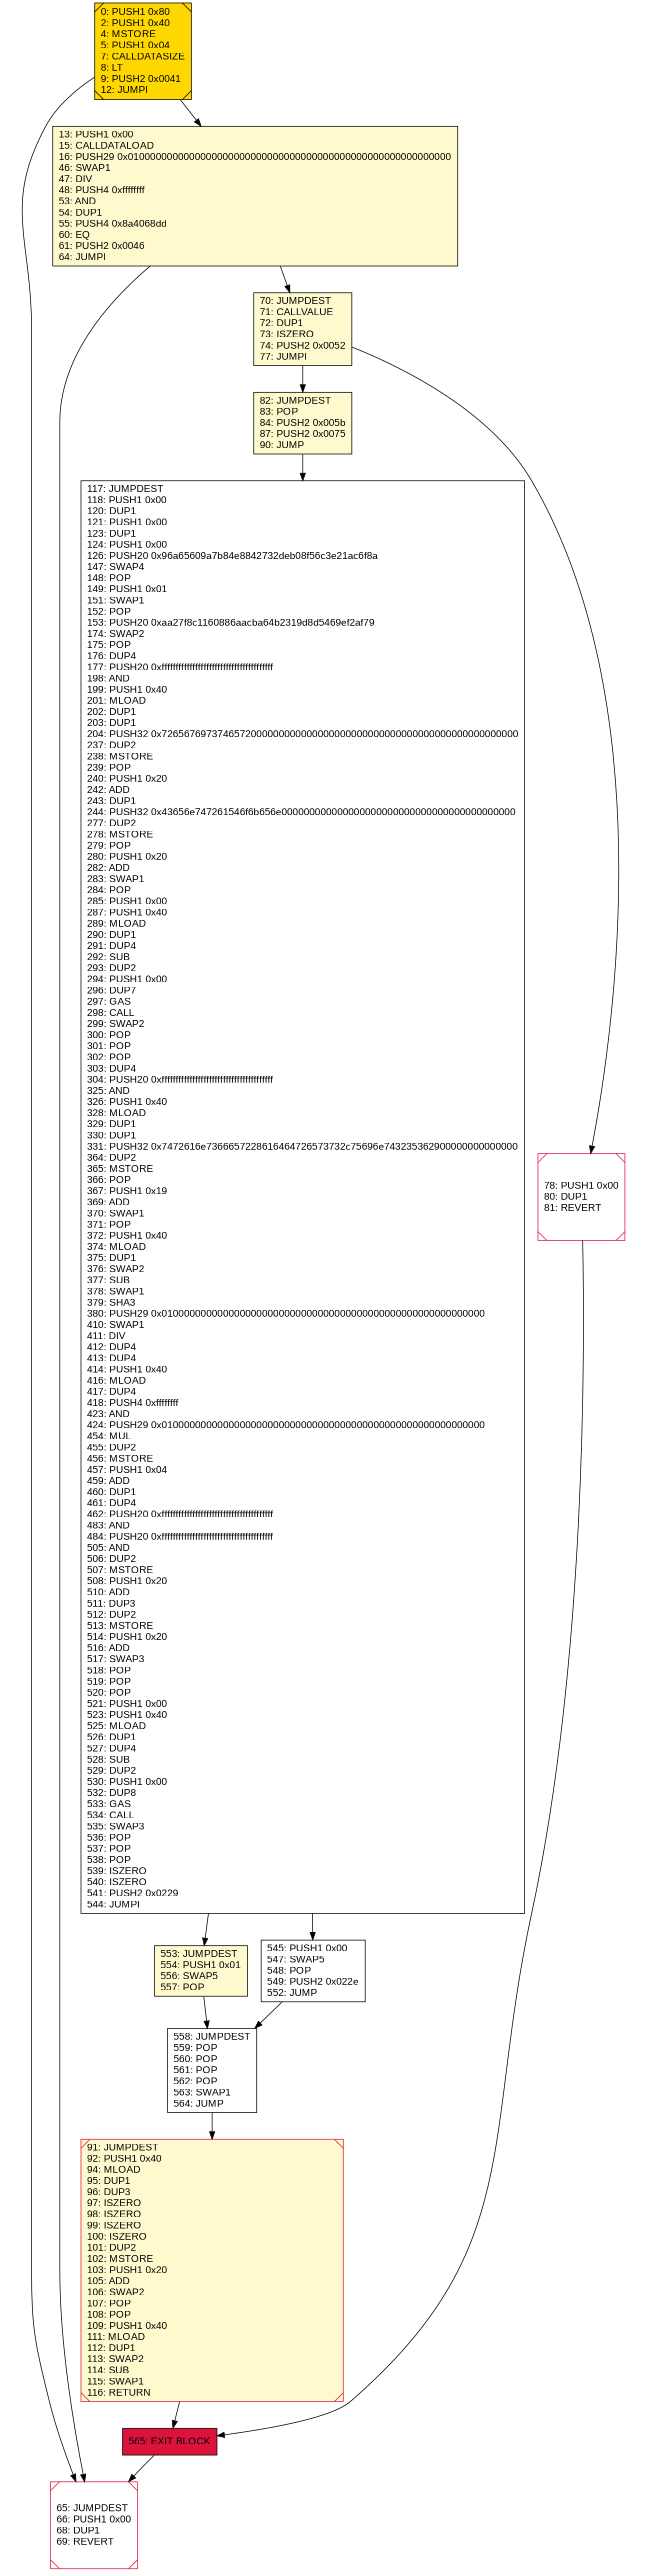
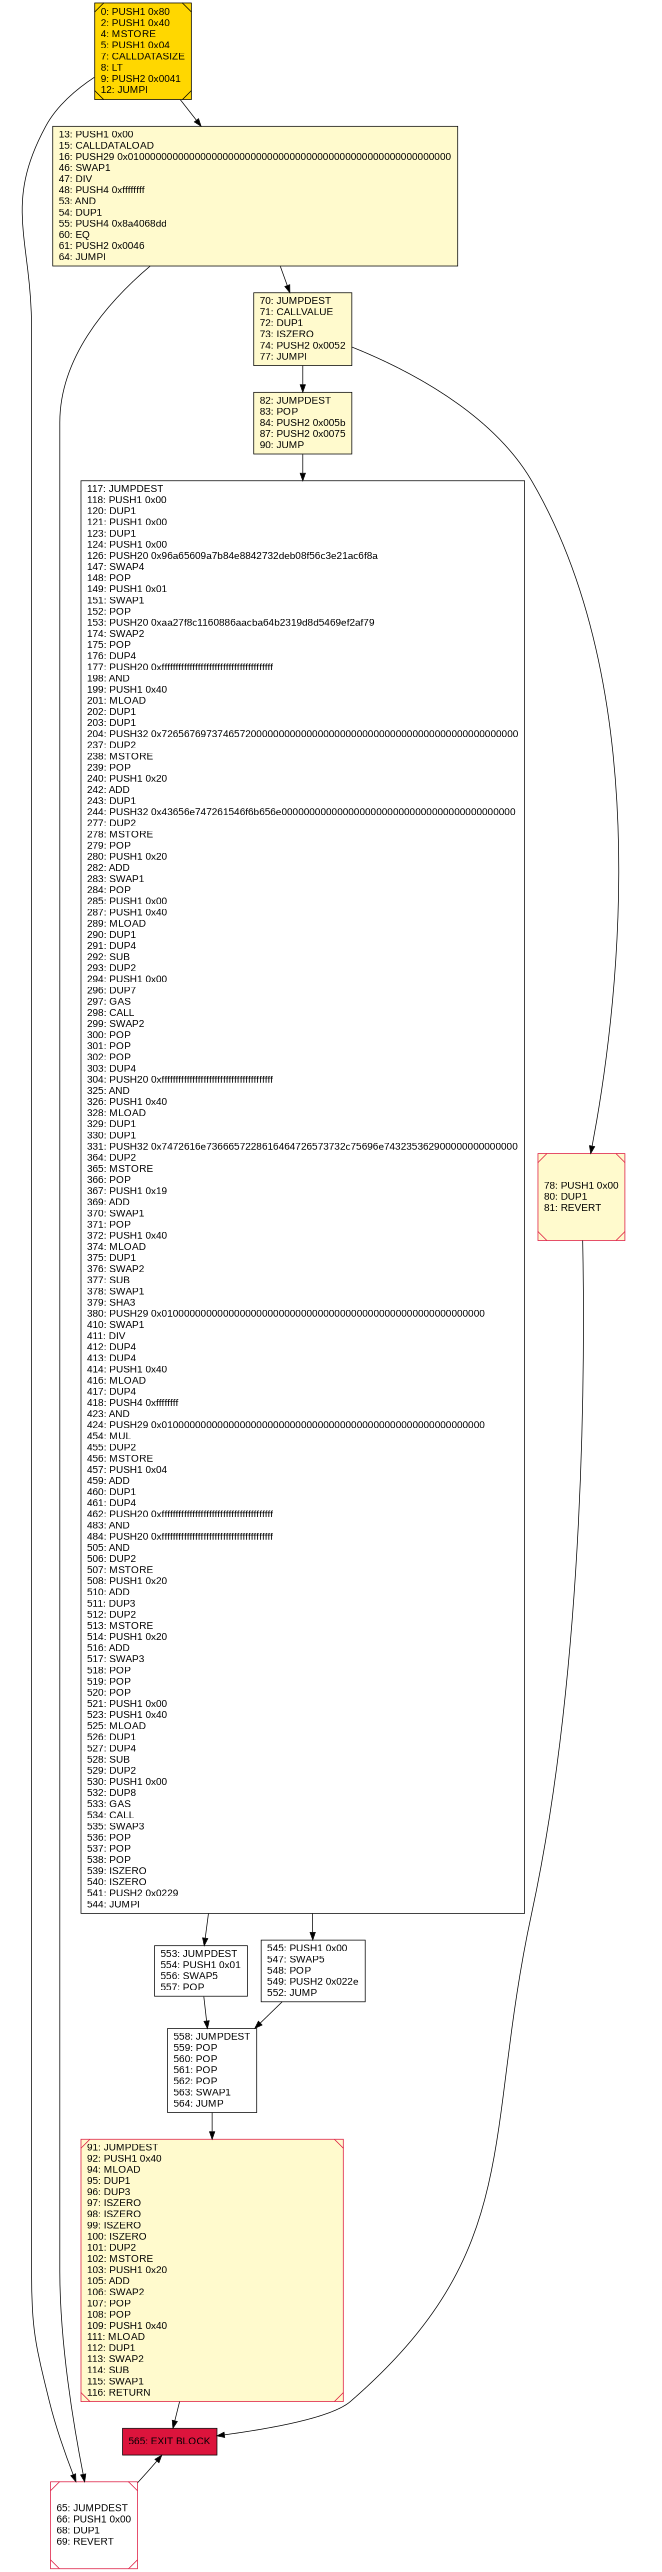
(581, 1197) -> (581, 1197)
(201, 1971) -> (201, 1971)
(144, 2465) -> (147, 2472)
